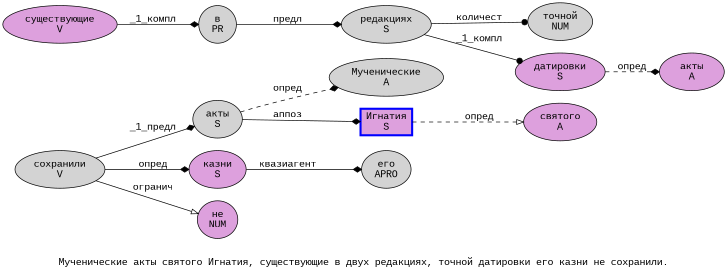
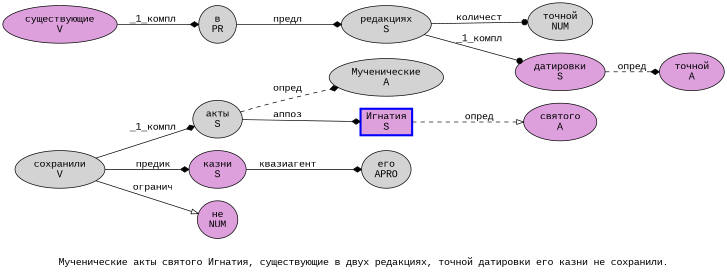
(692, 72) -> (692, 72)
(153, 127) -> (153, 127)
(153, 164) -> (153, 164)
